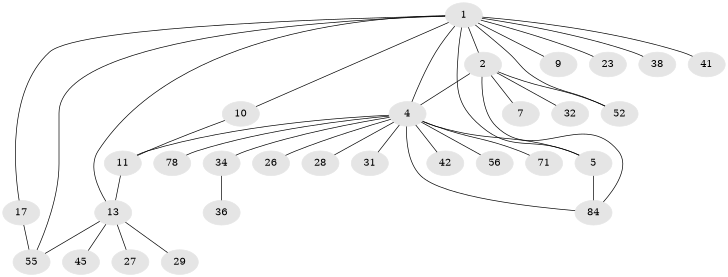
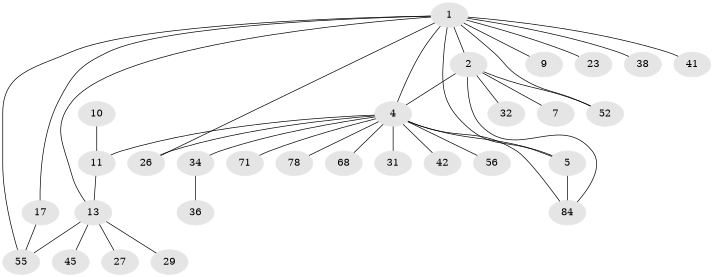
(352, 64) -> (298, 89)
(320, 163) -> (344, 163)
